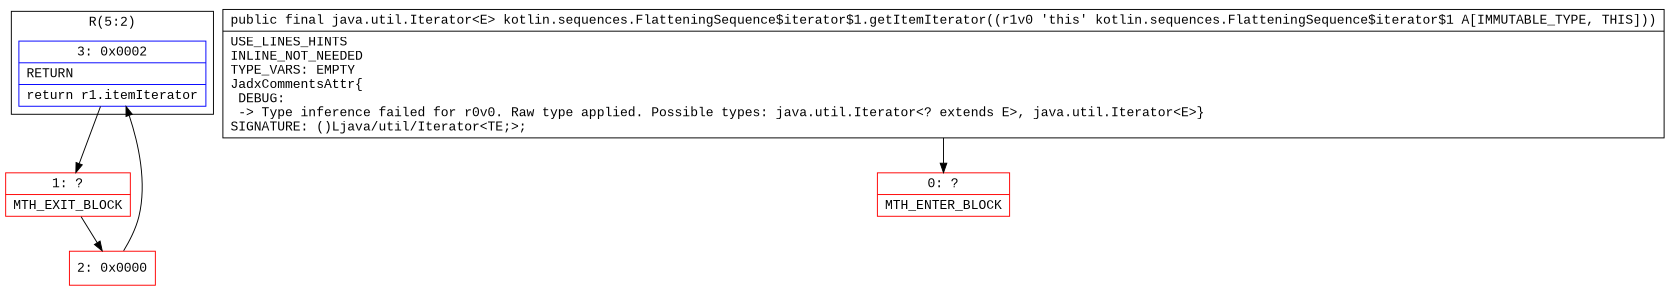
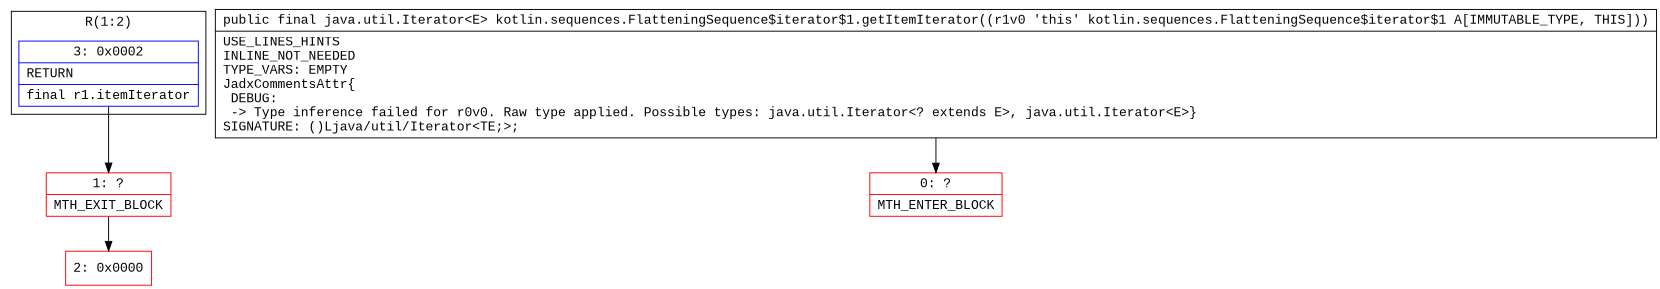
(112, 22) -> (109, 22)
(112, 95) -> (109, 95)
(142, 184) -> none
